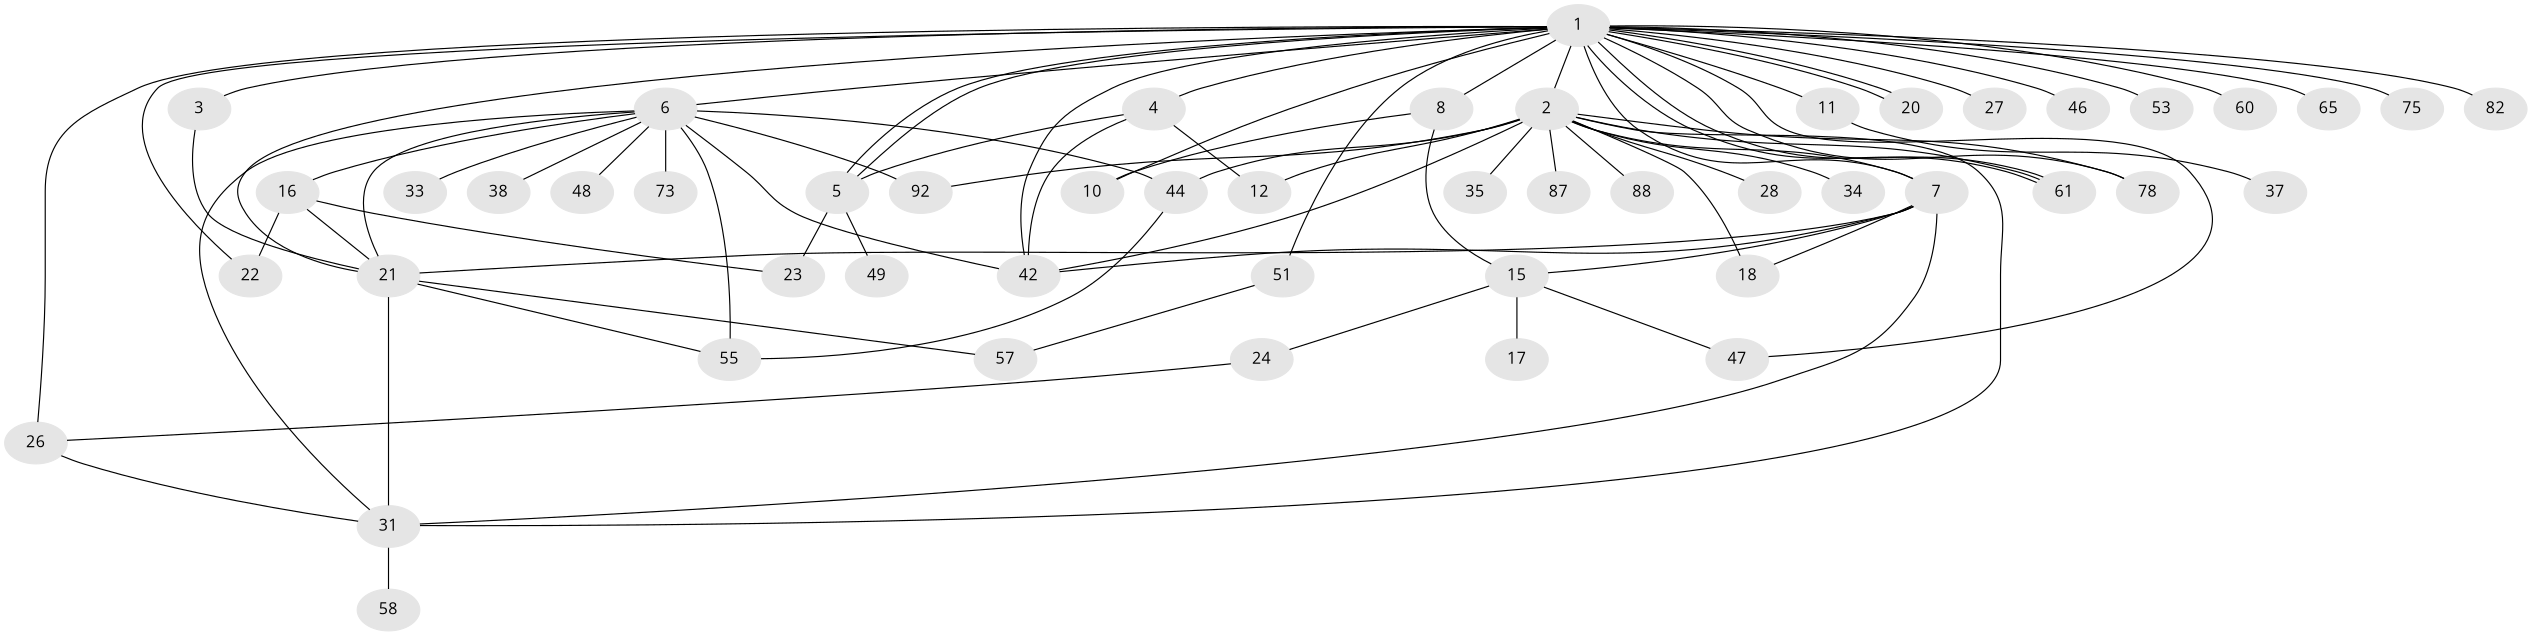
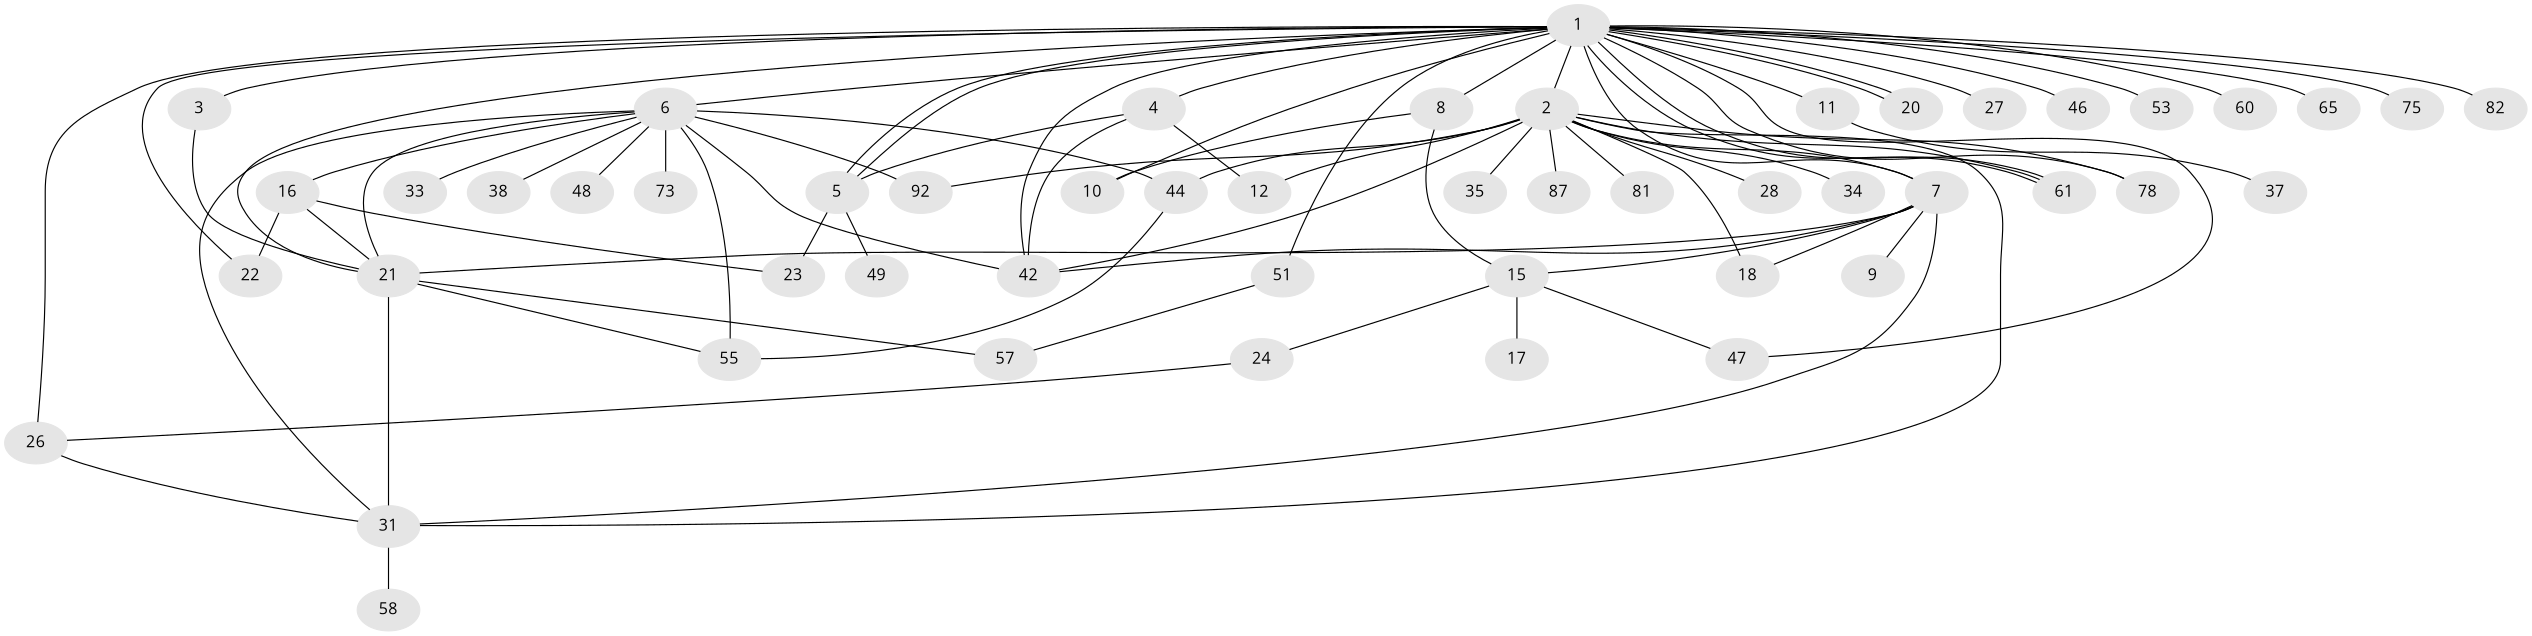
(1642, 193) -> (1642, 193)
none -> (1873, 276)
